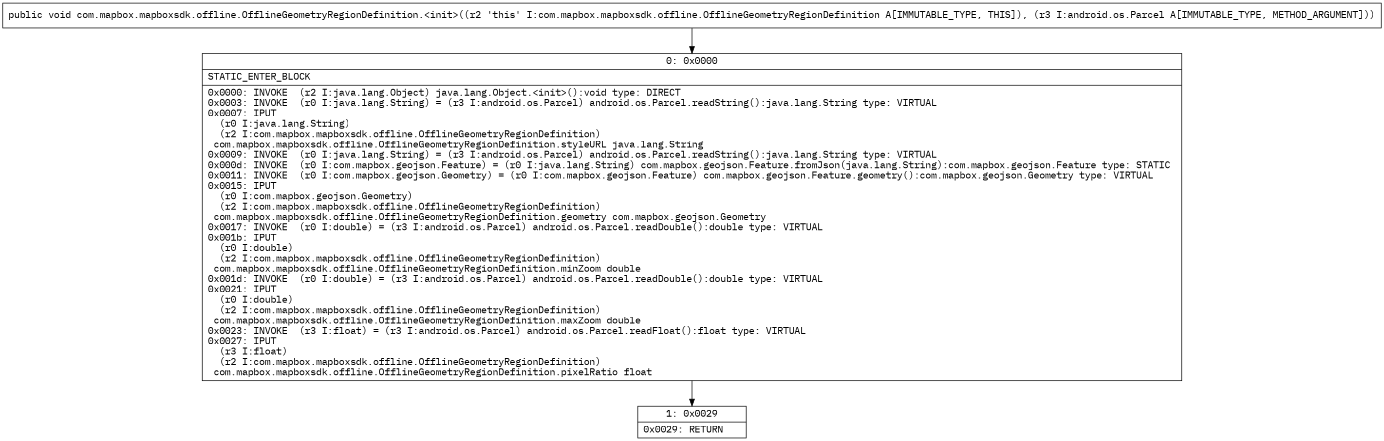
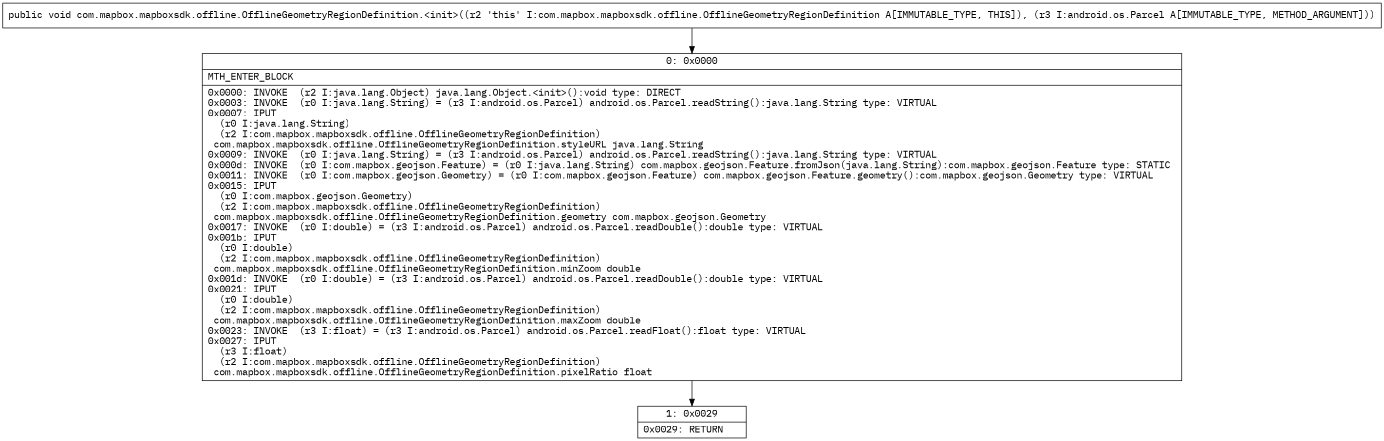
(259, 77) -> (251, 77)
